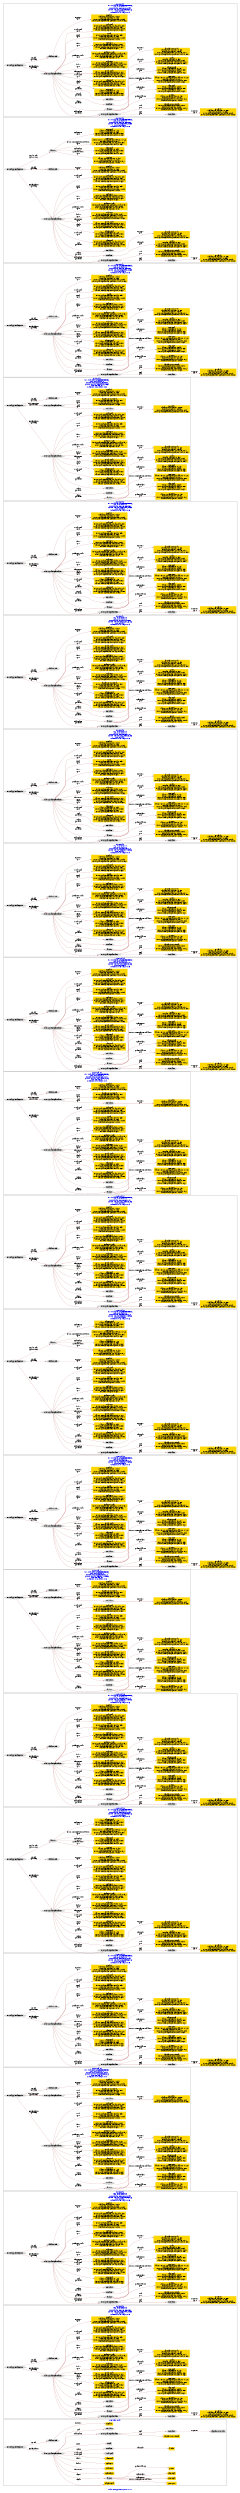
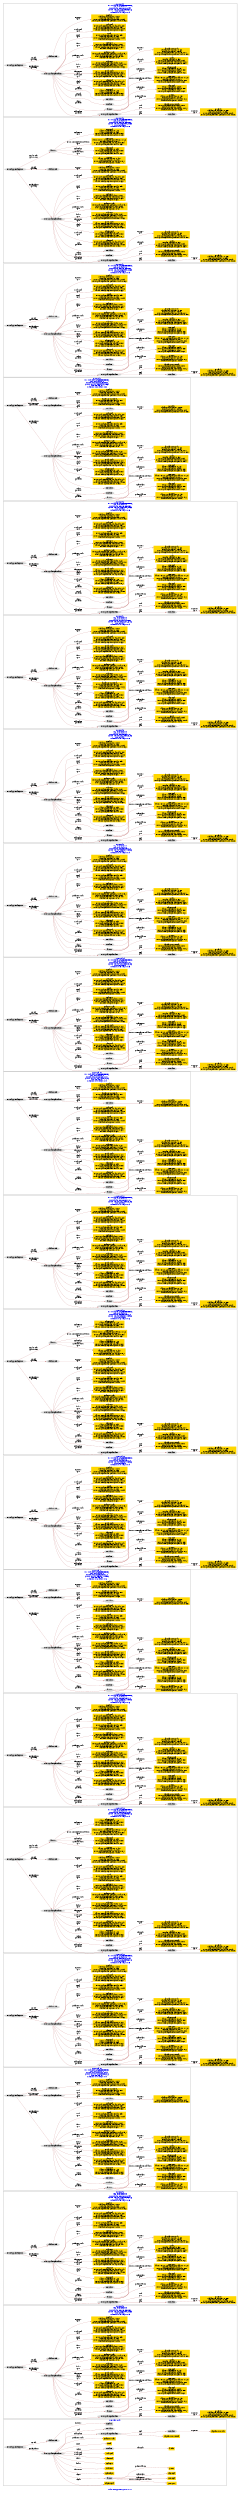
(109, 2424) -> (109, 2424)
(218, 2431) -> (218, 2431)
none -> (109, 2439)
(109, 2444) -> (109, 2444)
(109, 2454) -> (109, 2454)
